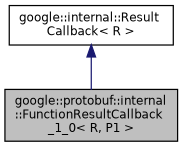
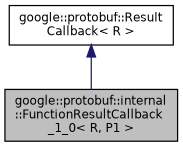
(91, 25) -> (91, 25)
